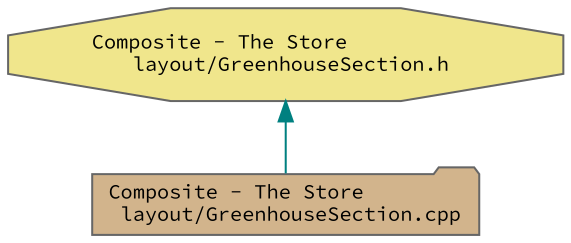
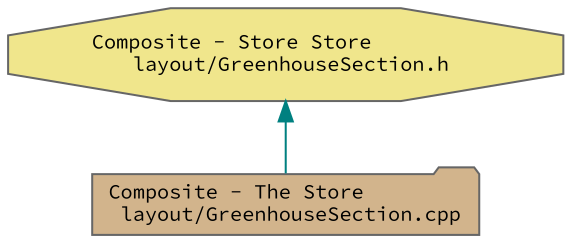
(286, 55) -> (286, 55)
